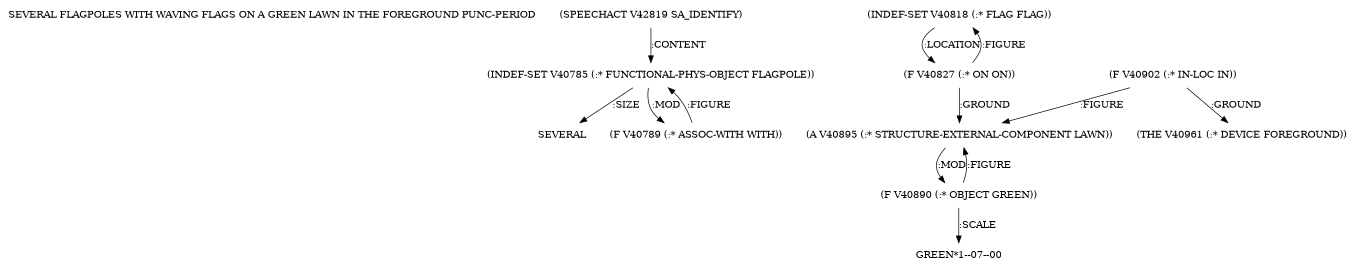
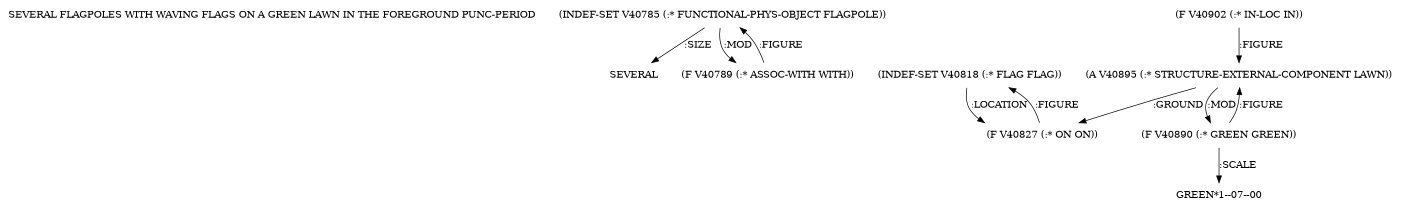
(651, 15) -> none
(959, 102) -> (1141, 104)
(1242, 135) -> none
(959, 195) -> (1219, 135)
